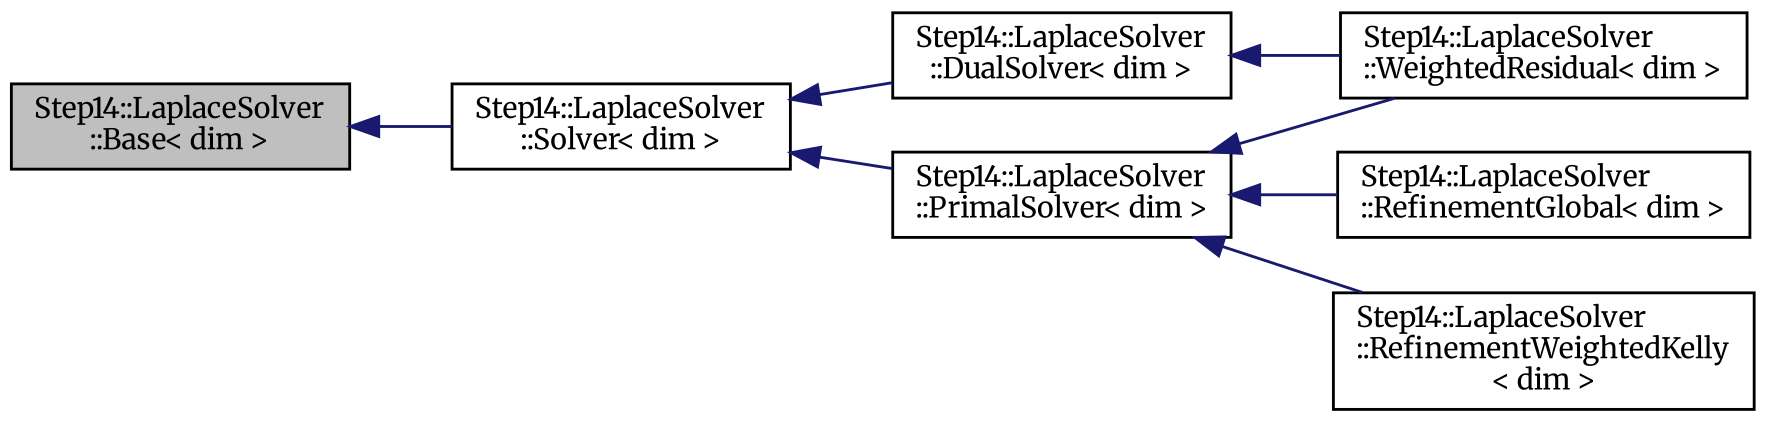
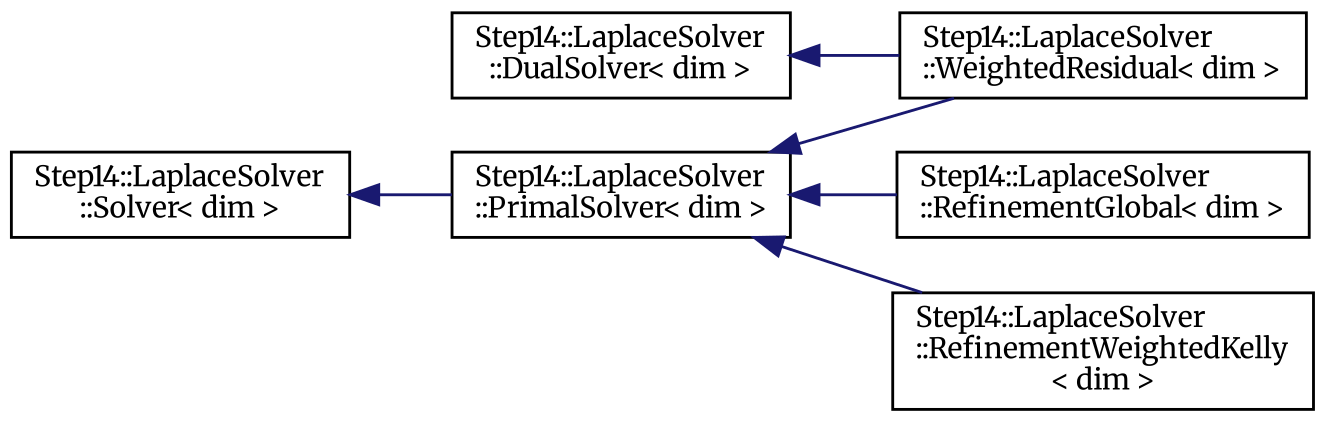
(856, 89) -> none
(181, 127) -> none
